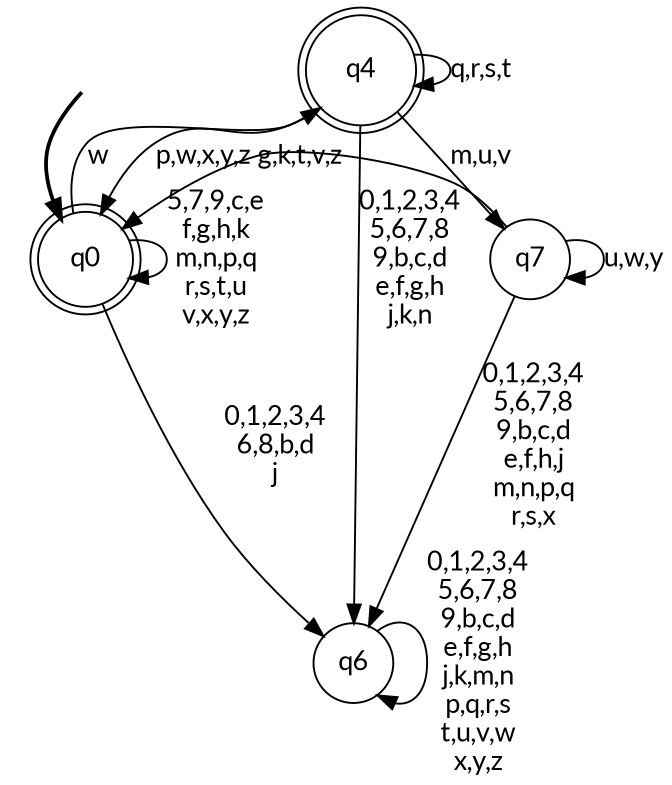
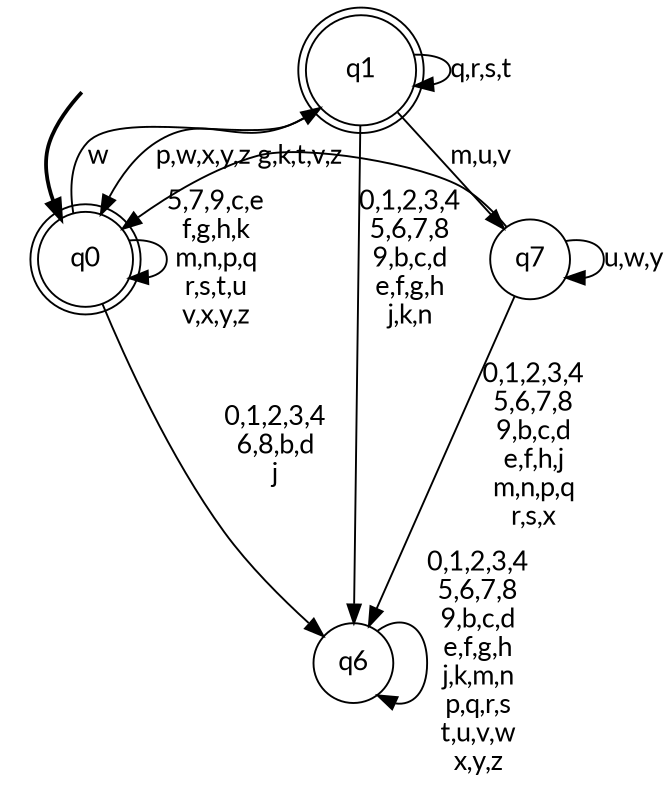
(361, 70) -> (361, 70)
